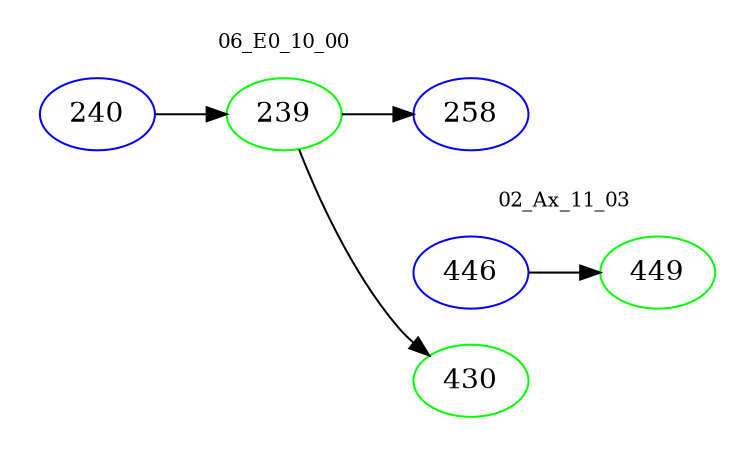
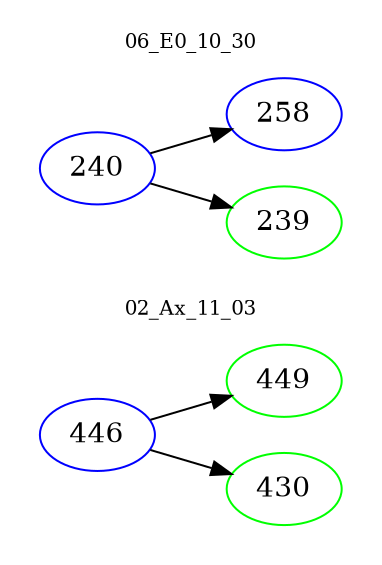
(284, 43) -> (191, 43)
(368, 114) -> (181, 144)
(347, 252) -> (181, 459)
